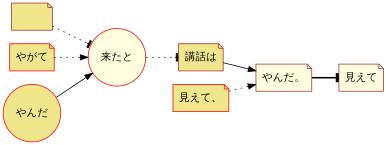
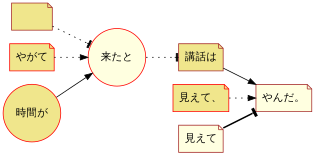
(323, 78) -> (238, 121)
(32, 113) -> (32, 113)
